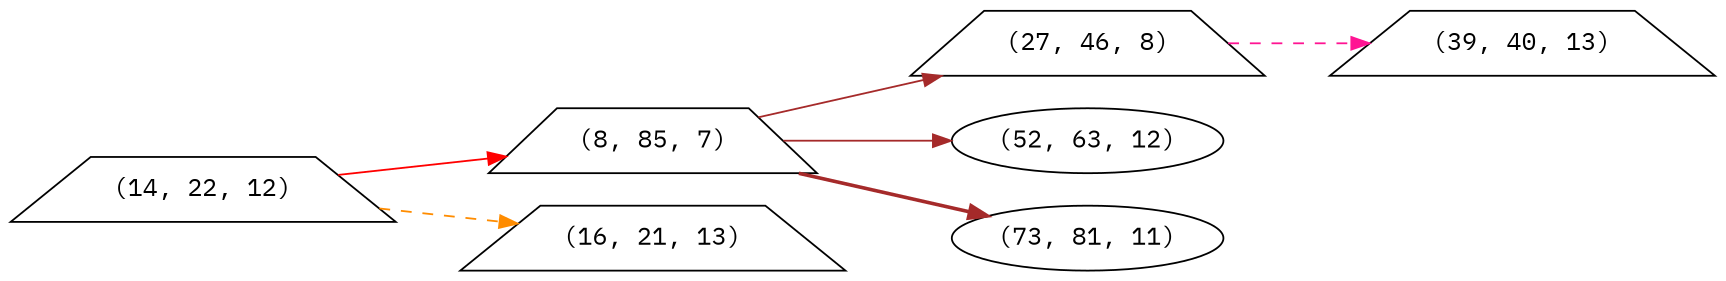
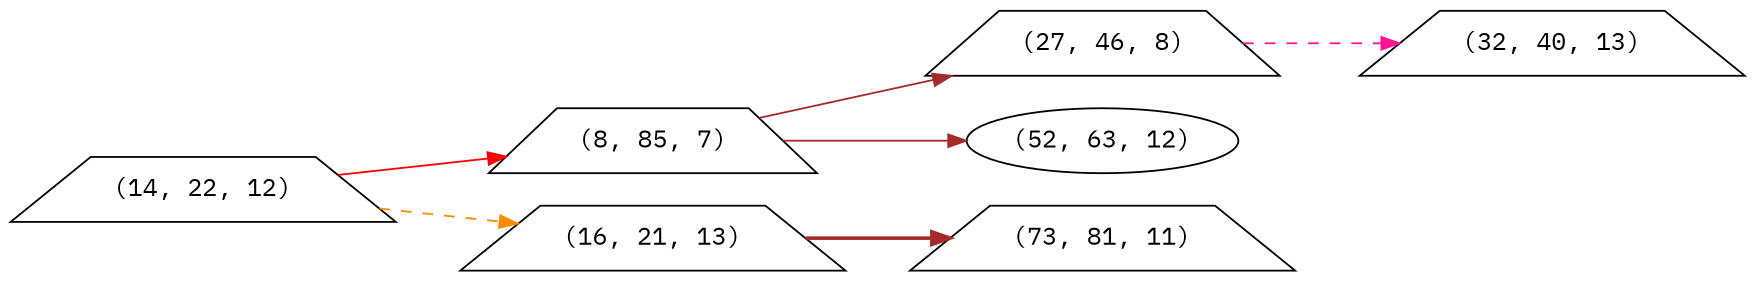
(1522, 43) -> (1552, 43)
(884, 193) -> (869, 238)
(1088, 238) -> (1103, 238)
